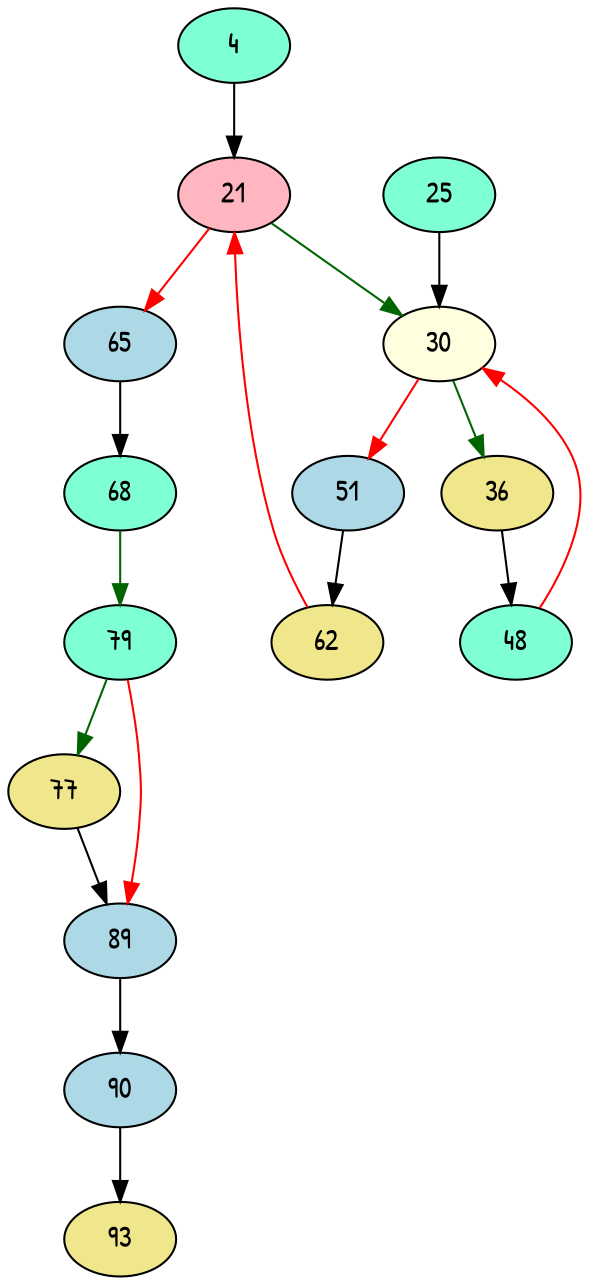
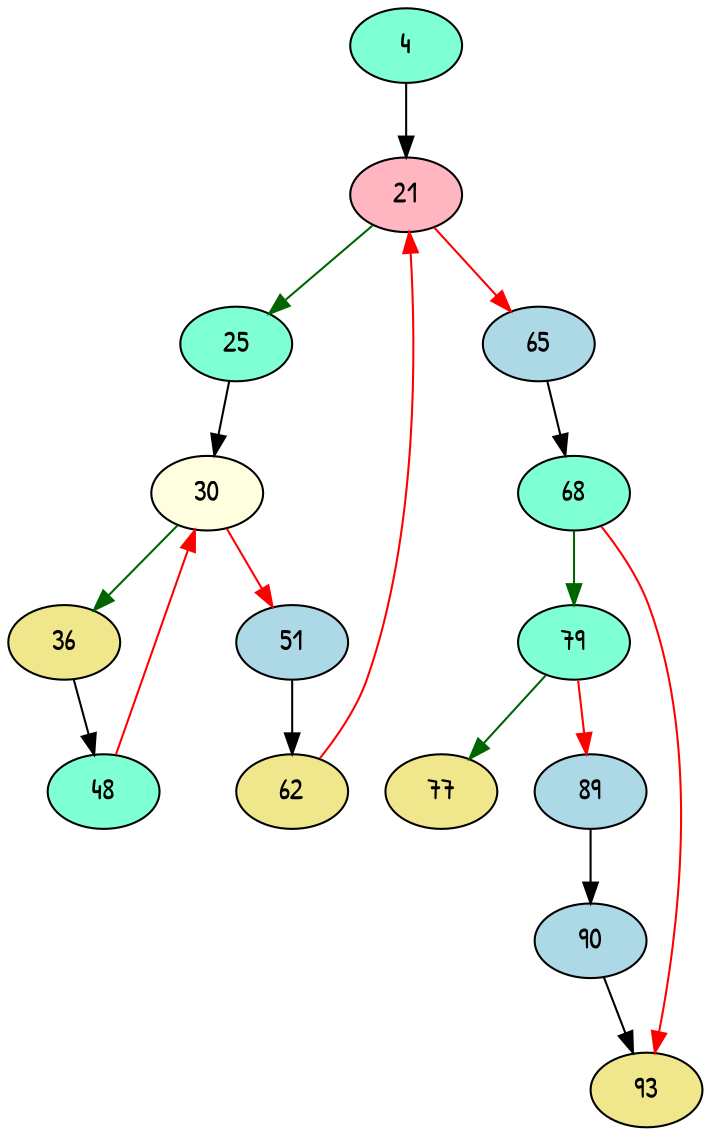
(328, 263) -> (329, 263)
none -> (680, 771)
(88, 856) -> none
